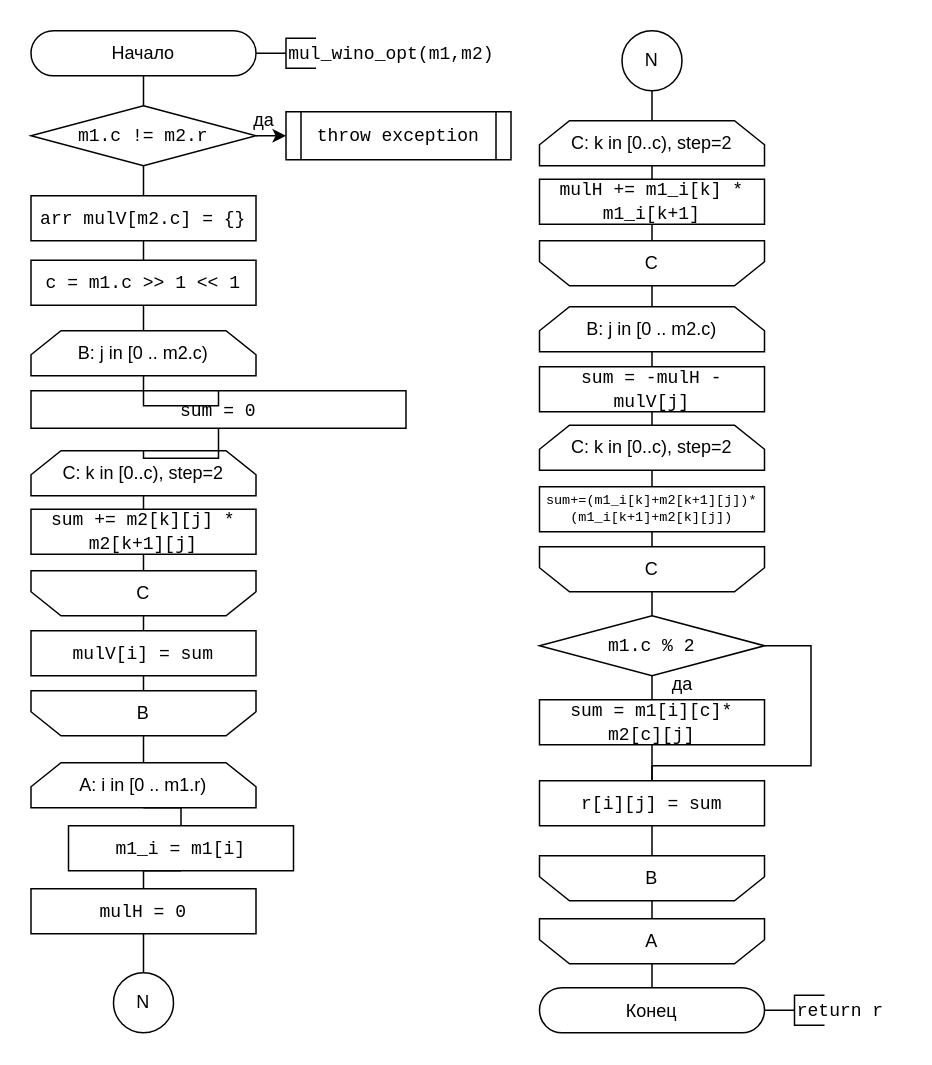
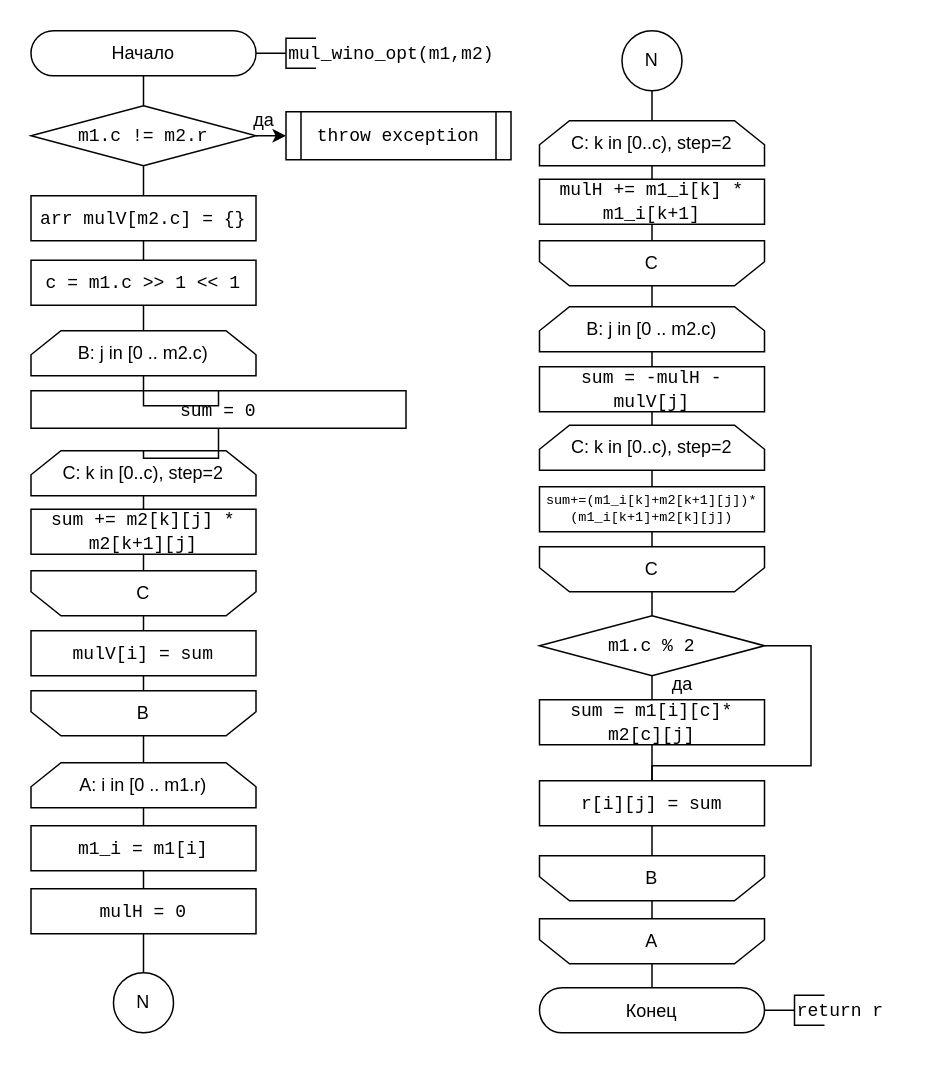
(181, 848) -> (143, 848)
